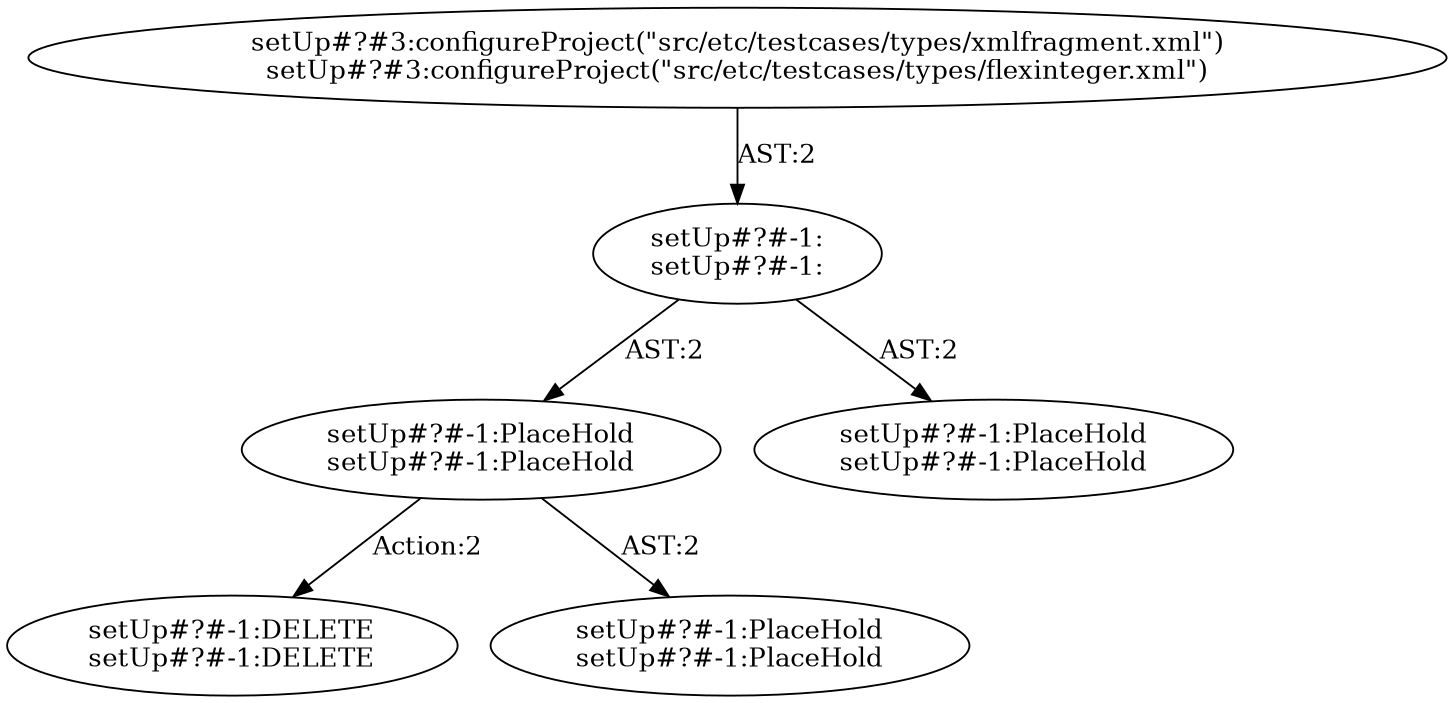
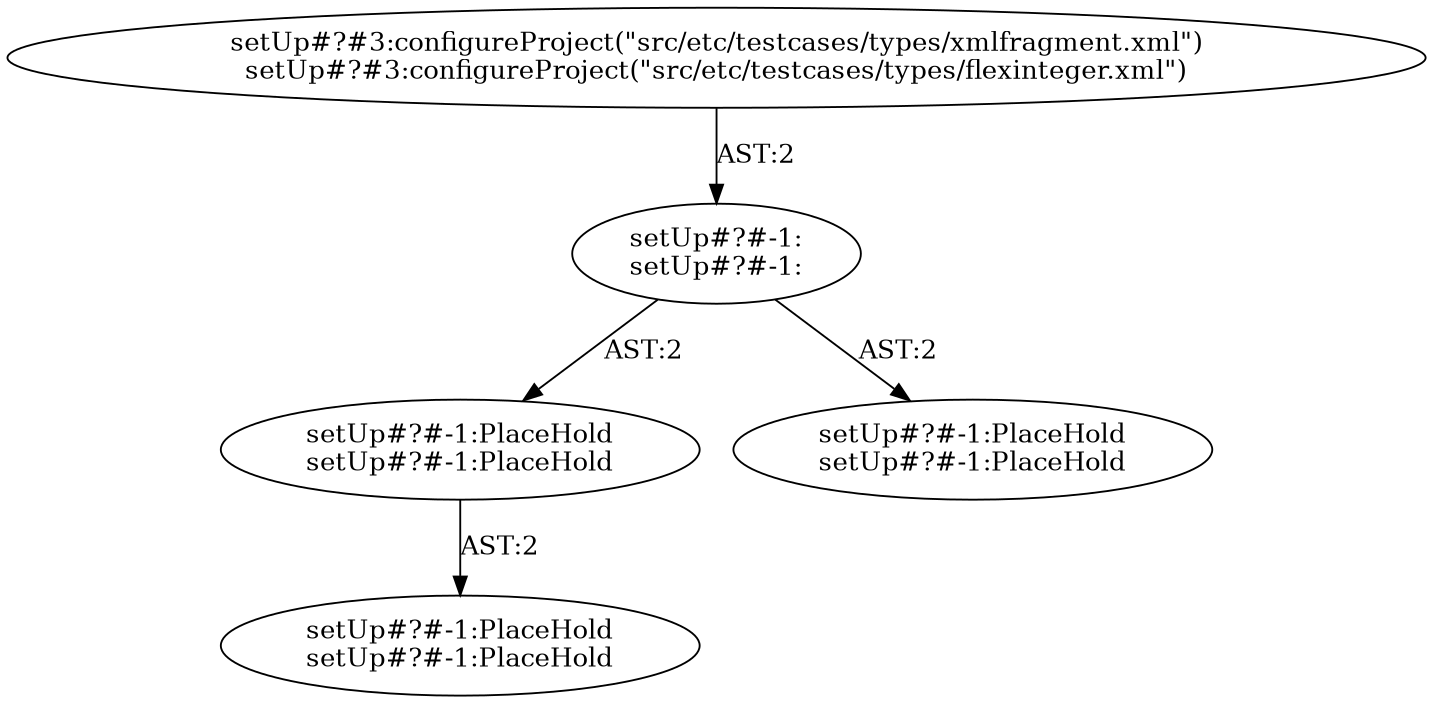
(232, 646) -> none
